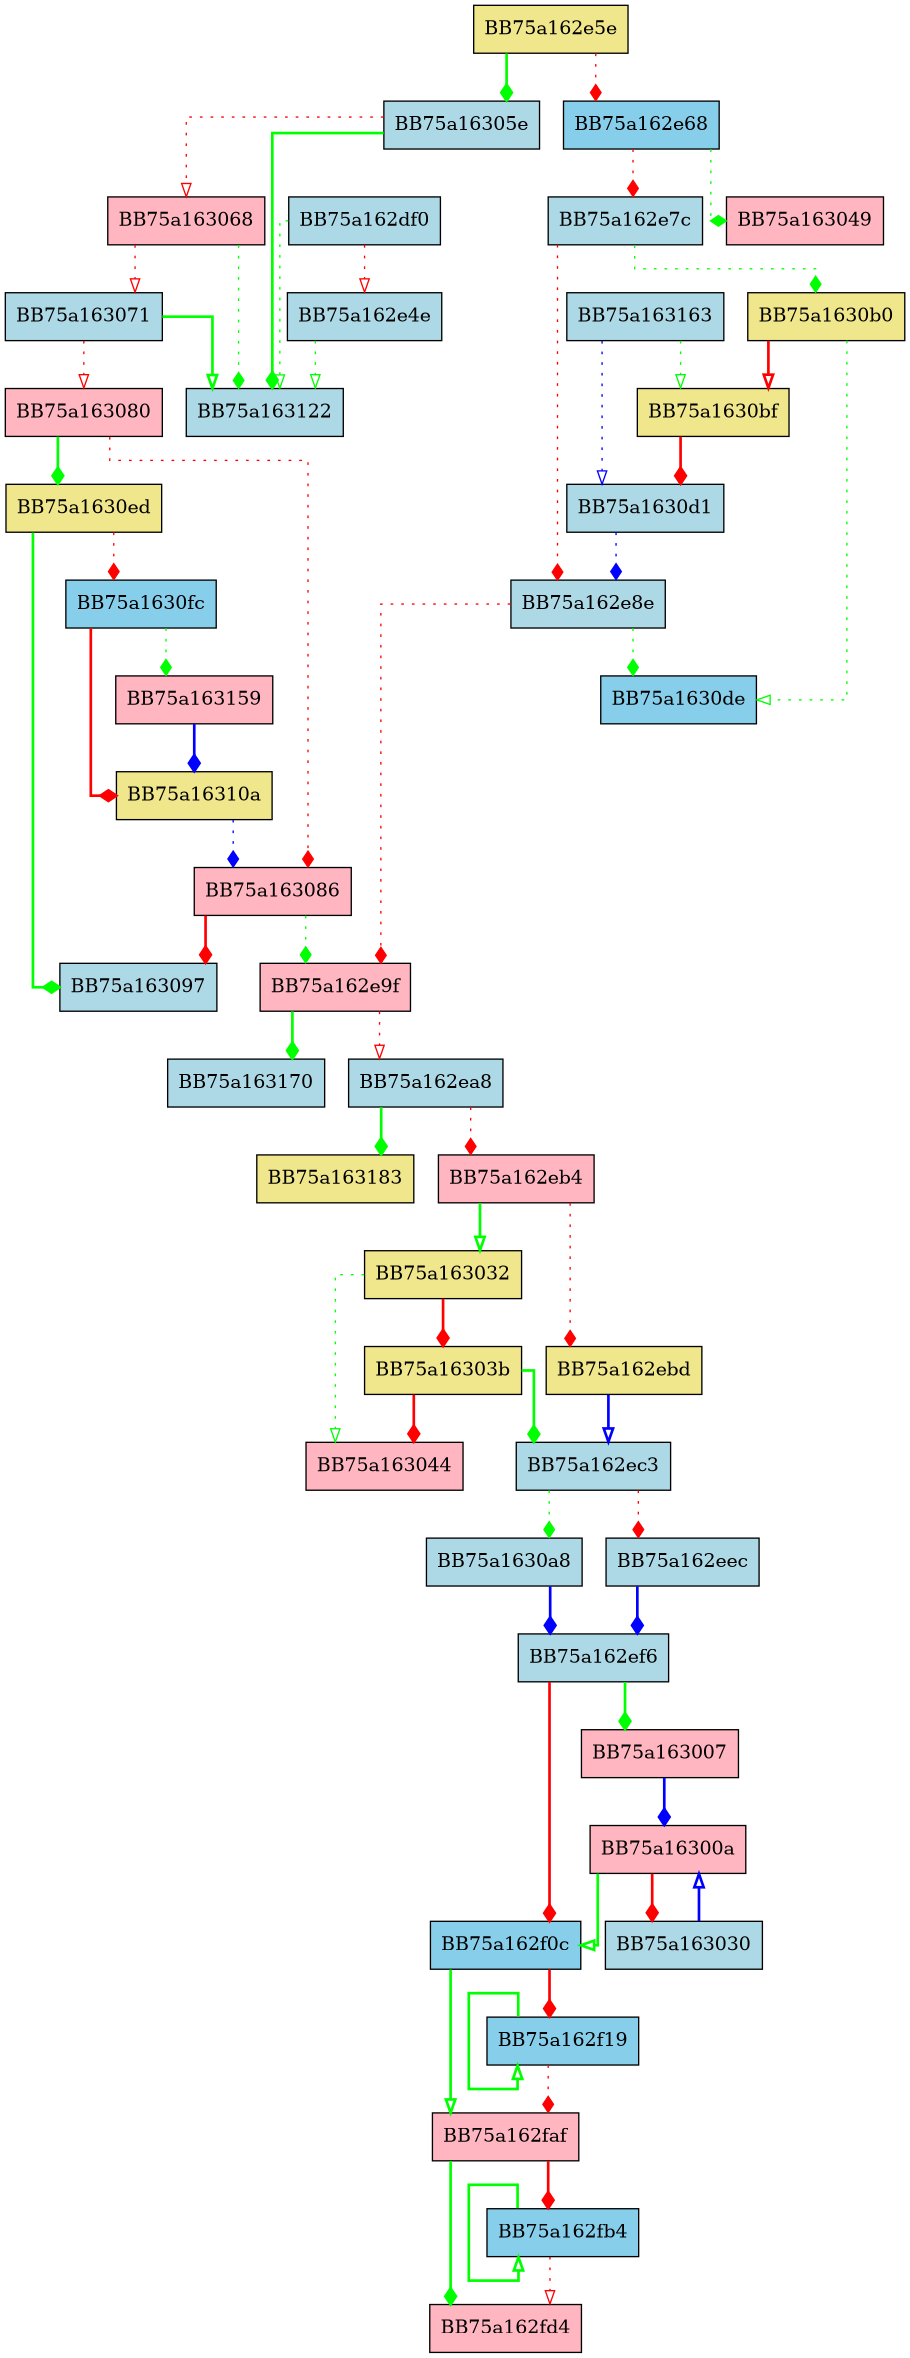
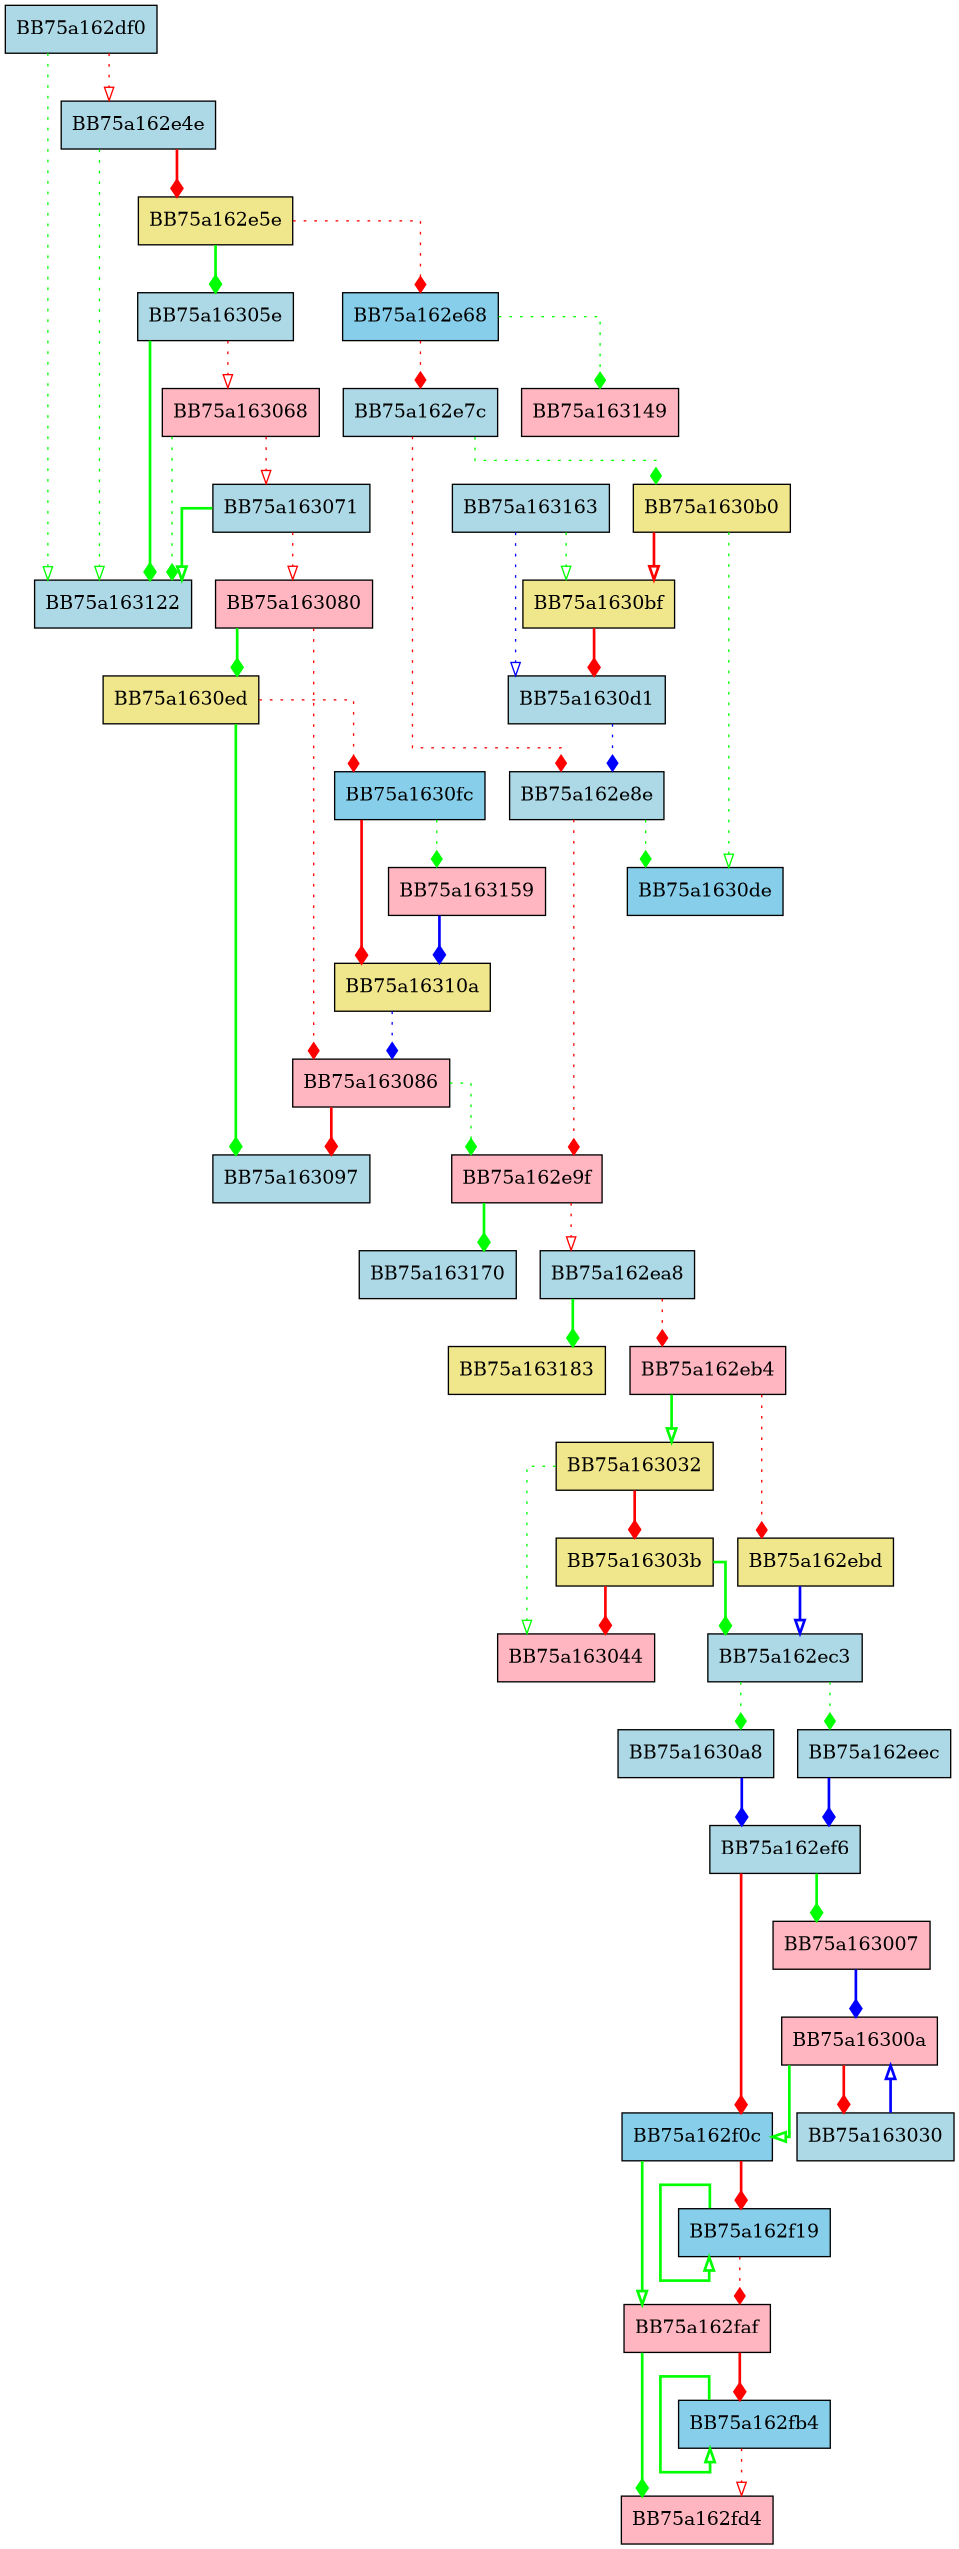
none -> (177, 165)
(805, 221) -> (600, 412)
(638, 1506) -> (830, 1698)
